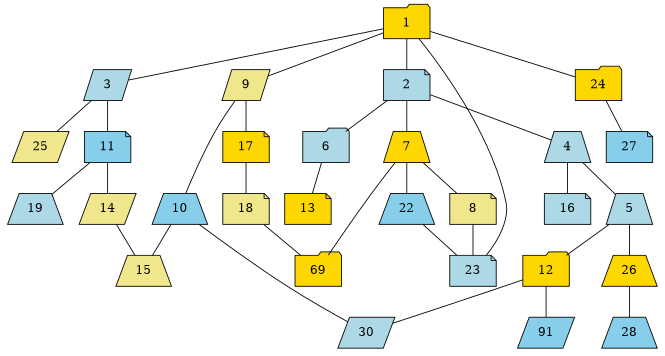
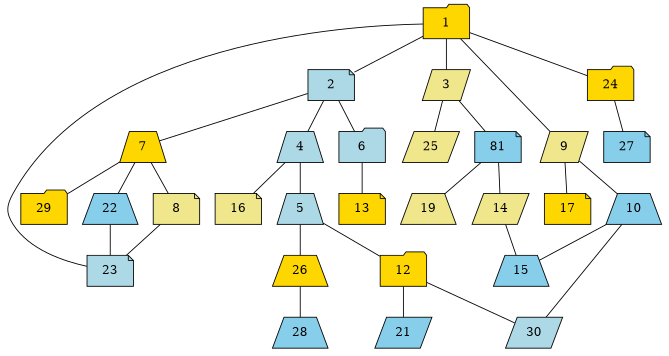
(108, 85) -> (446, 85)
(108, 147) -> (498, 147)
(35, 209) -> (428, 209)
(246, 209) -> none
(568, 209) -> (238, 209)
(144, 271) -> (521, 271)
(318, 271) -> (44, 209)
(546, 333) -> (403, 333)
